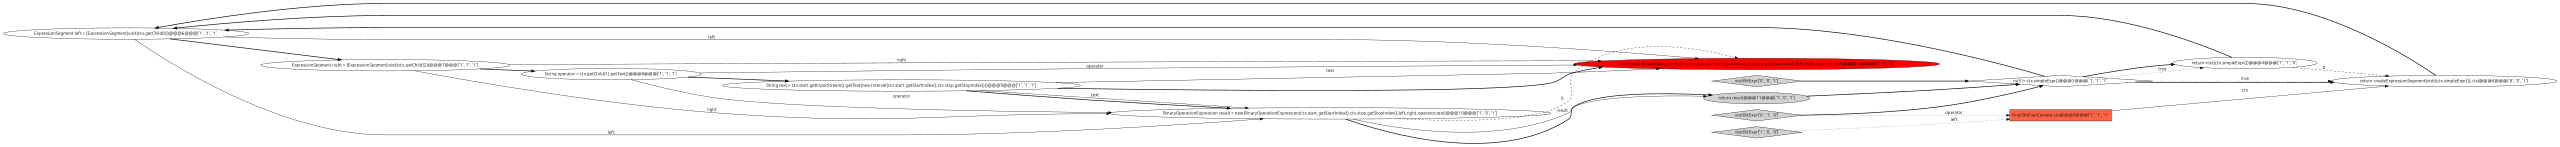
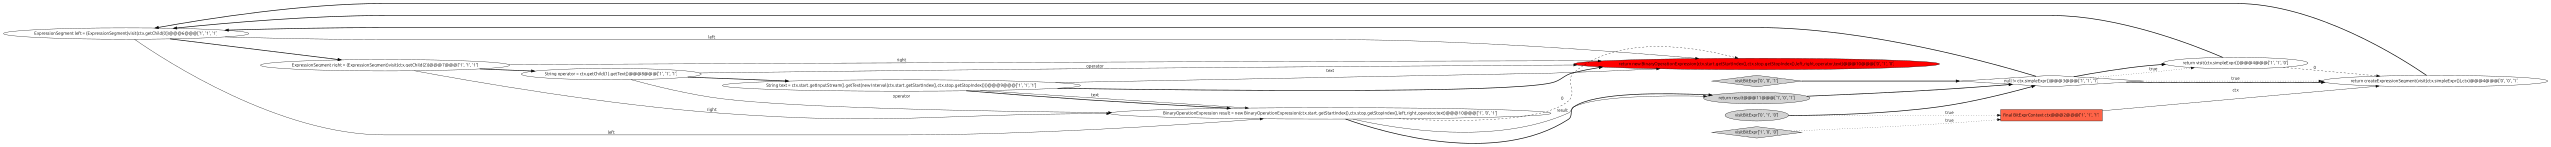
(1954, 113) -> (1950, 113)
(1757, 115) -> (1757, 115)
(1954, 120) -> (1950, 120)
